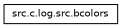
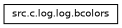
(61, 14) -> (61, 14)
